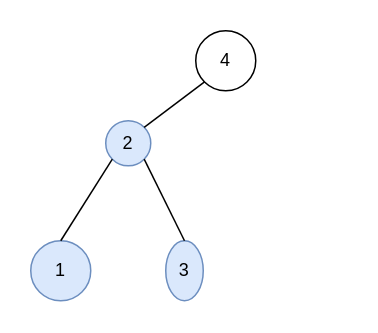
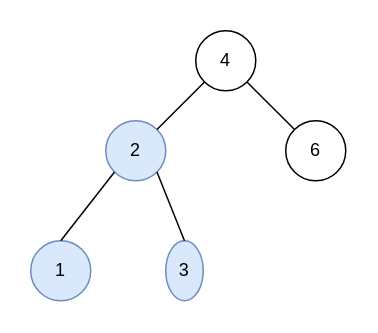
none -> (271, 106)
(128, 143) -> (136, 151)
none -> (316, 151)
